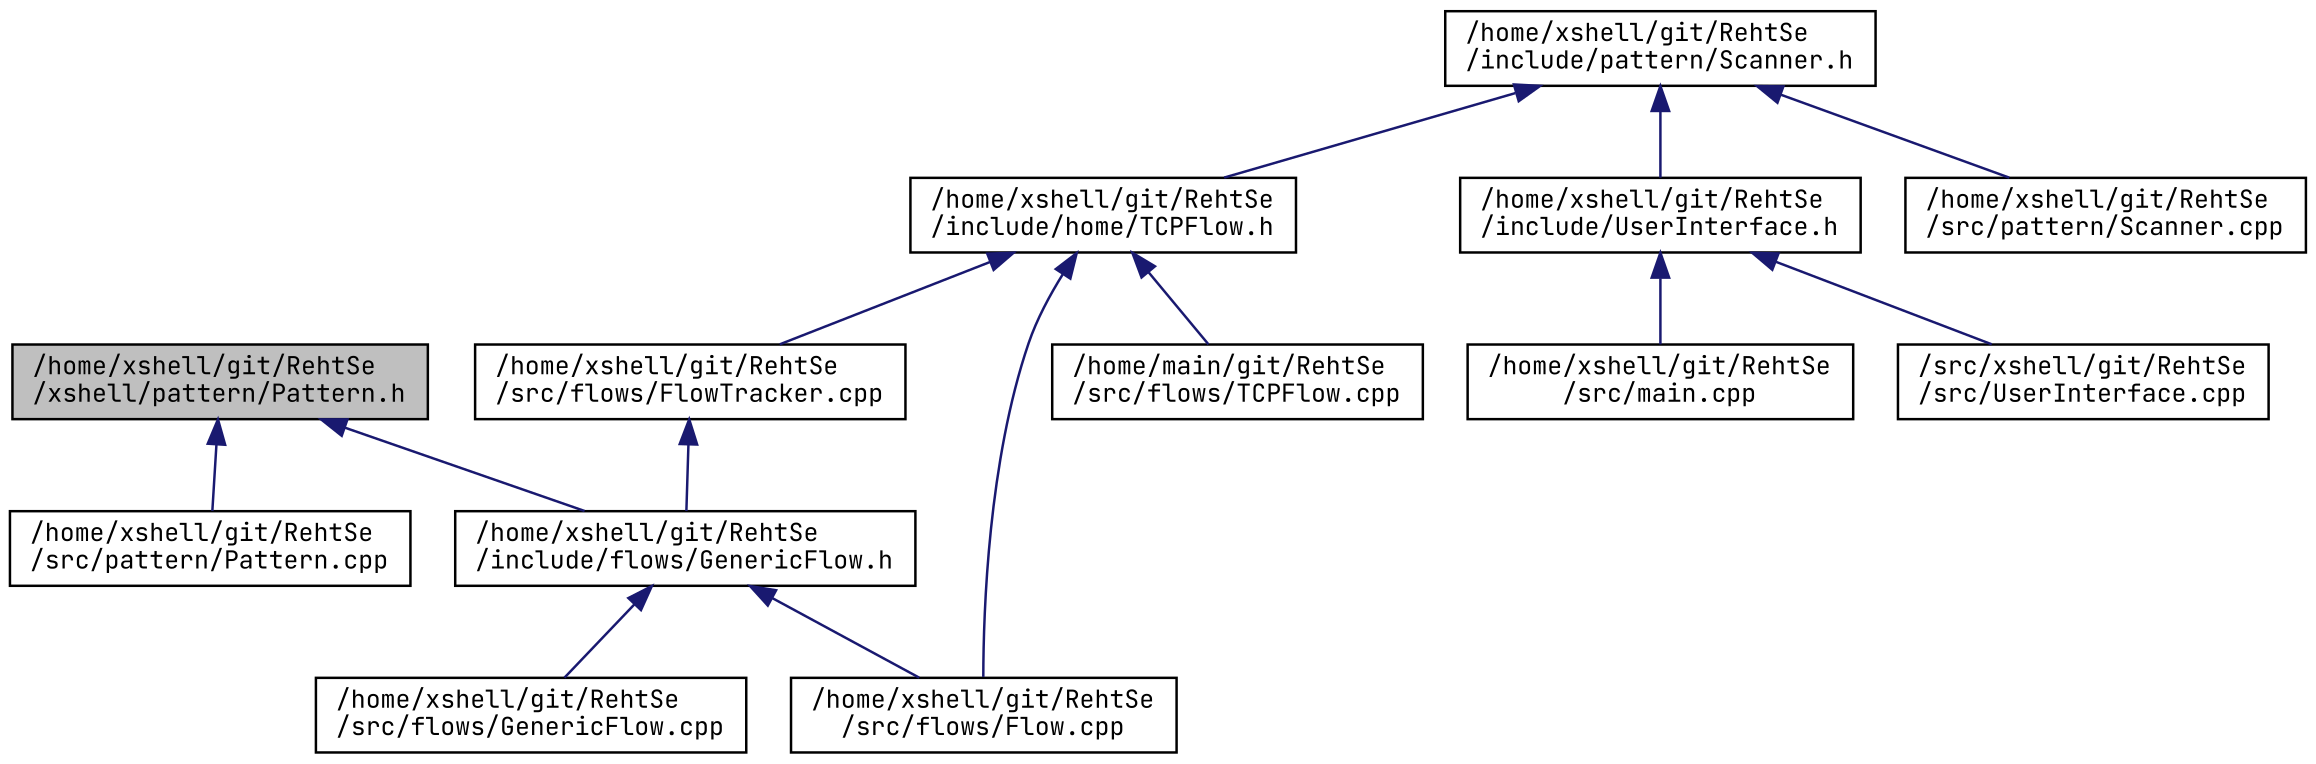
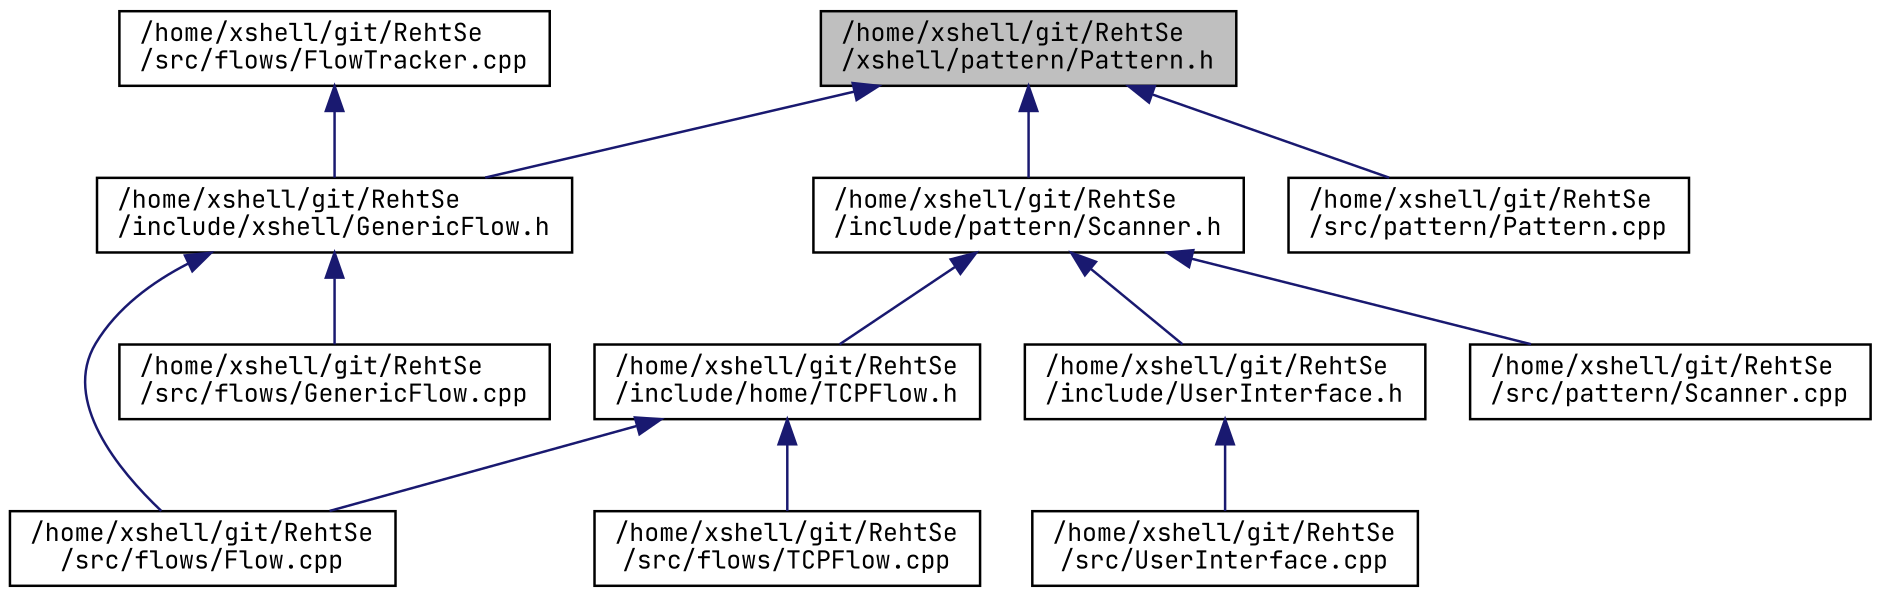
none -> (1029, 145)
(885, 303) -> none
(1238, 382) -> (787, 548)
(1660, 382) -> none
(2083, 382) -> (1225, 548)
(685, 548) -> (335, 215)
